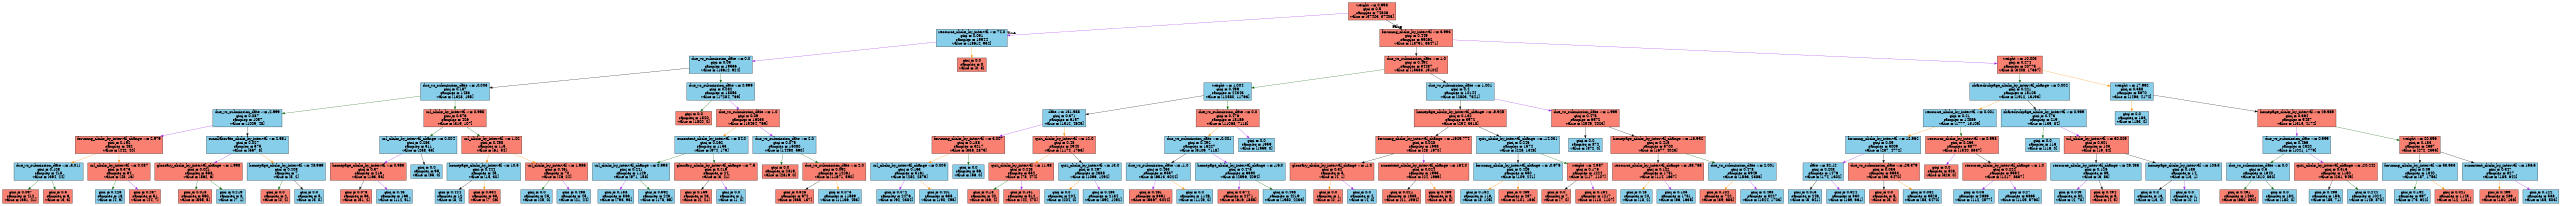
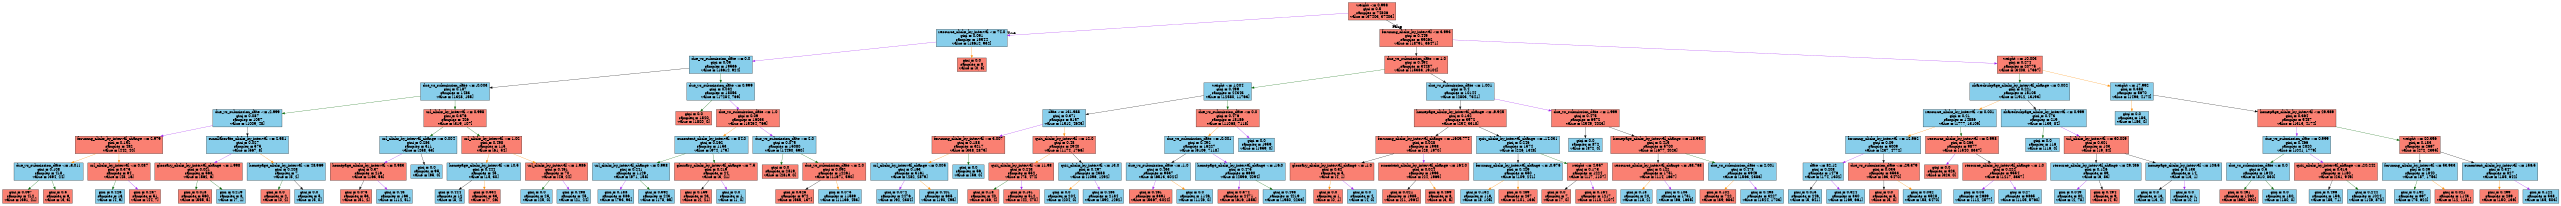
(1636, 196) -> (1636, 196)
